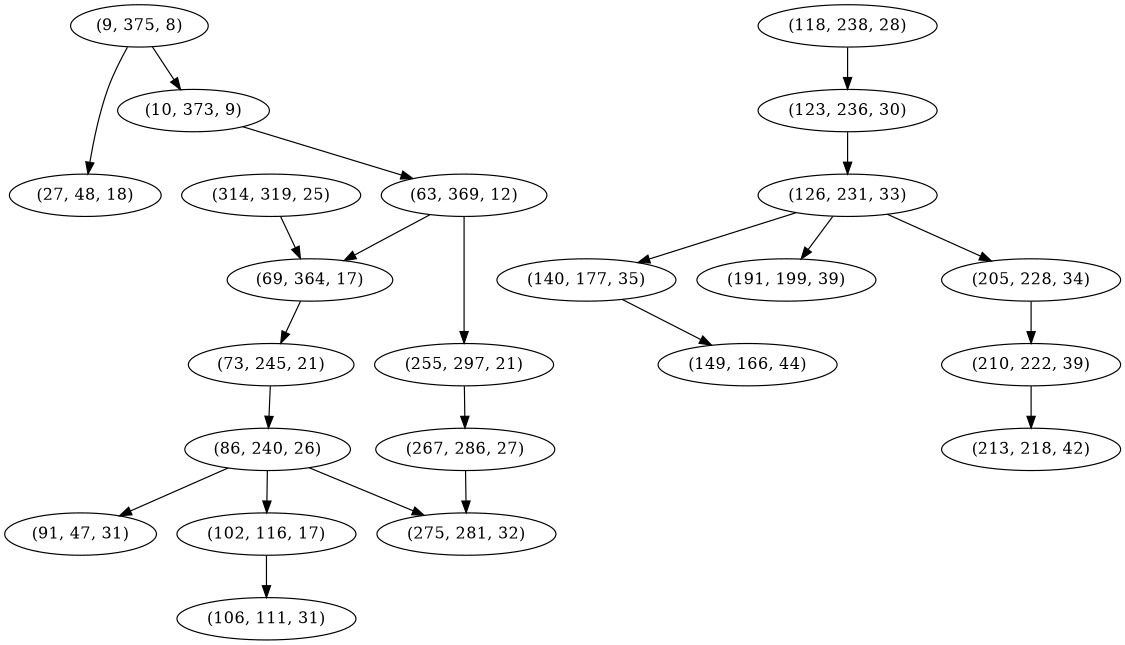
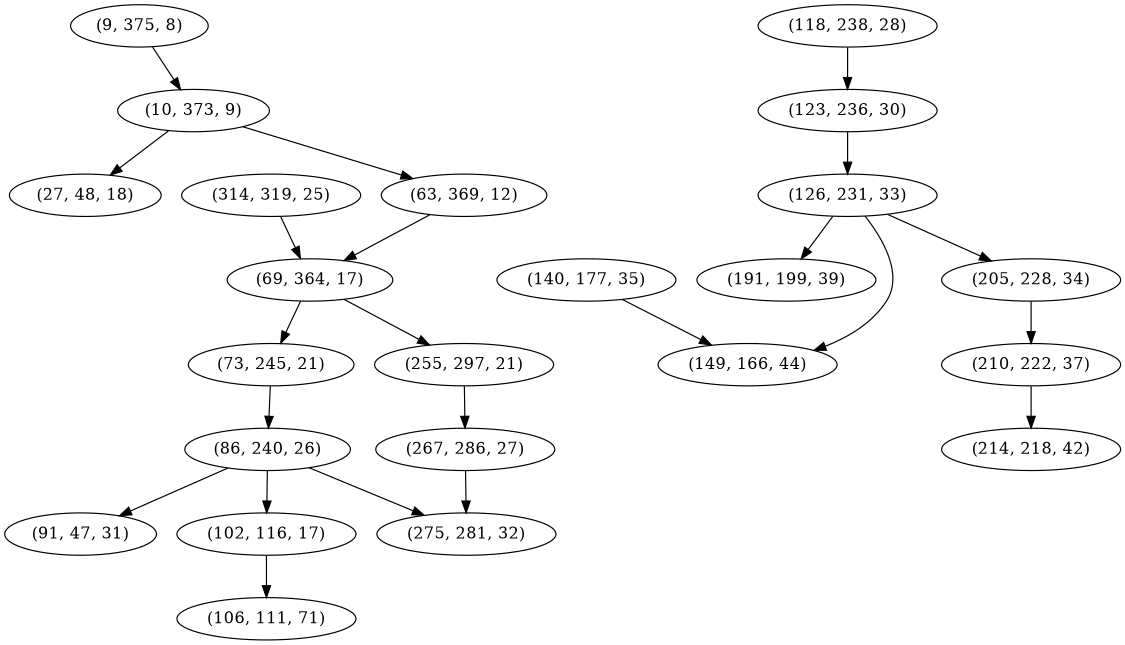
(103, 103) -> (144, 149)
(723, 236) -> (890, 294)
(464, 274) -> (382, 319)
(1031, 365) -> (1031, 365)
(1031, 449) -> (1031, 449)
(266, 619) -> (266, 619)
